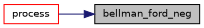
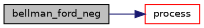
(71, 14) -> (122, 14)
